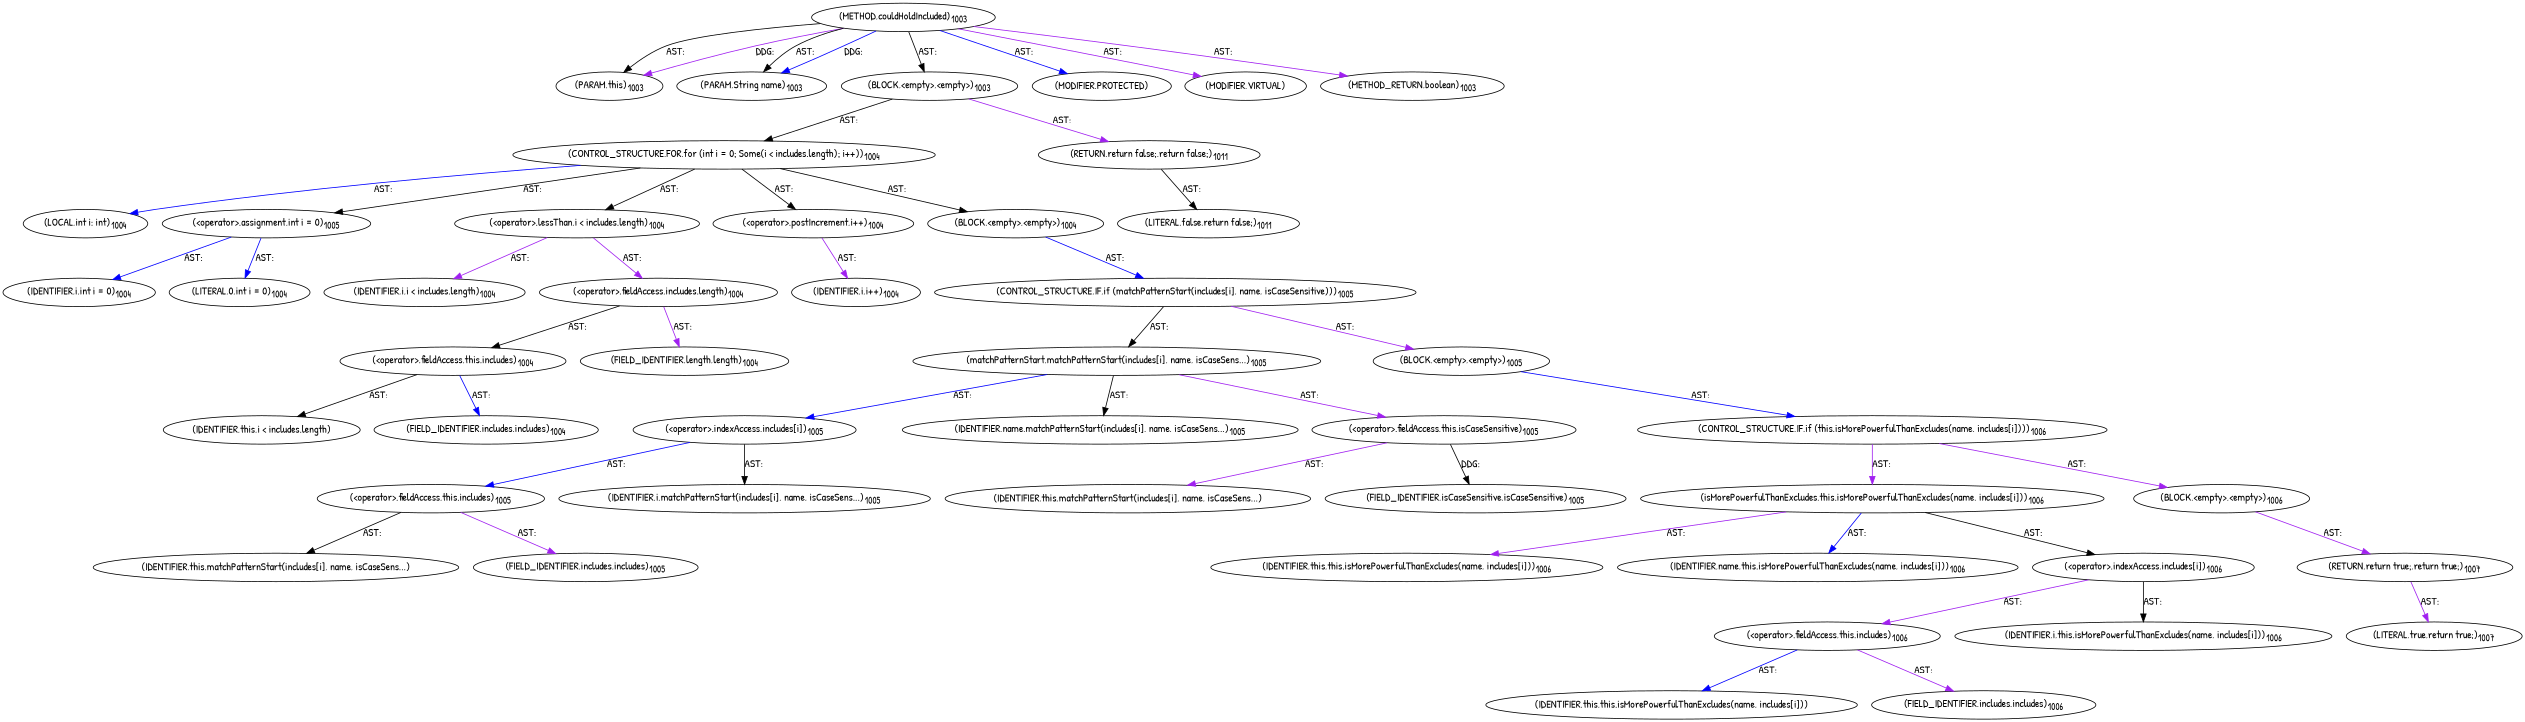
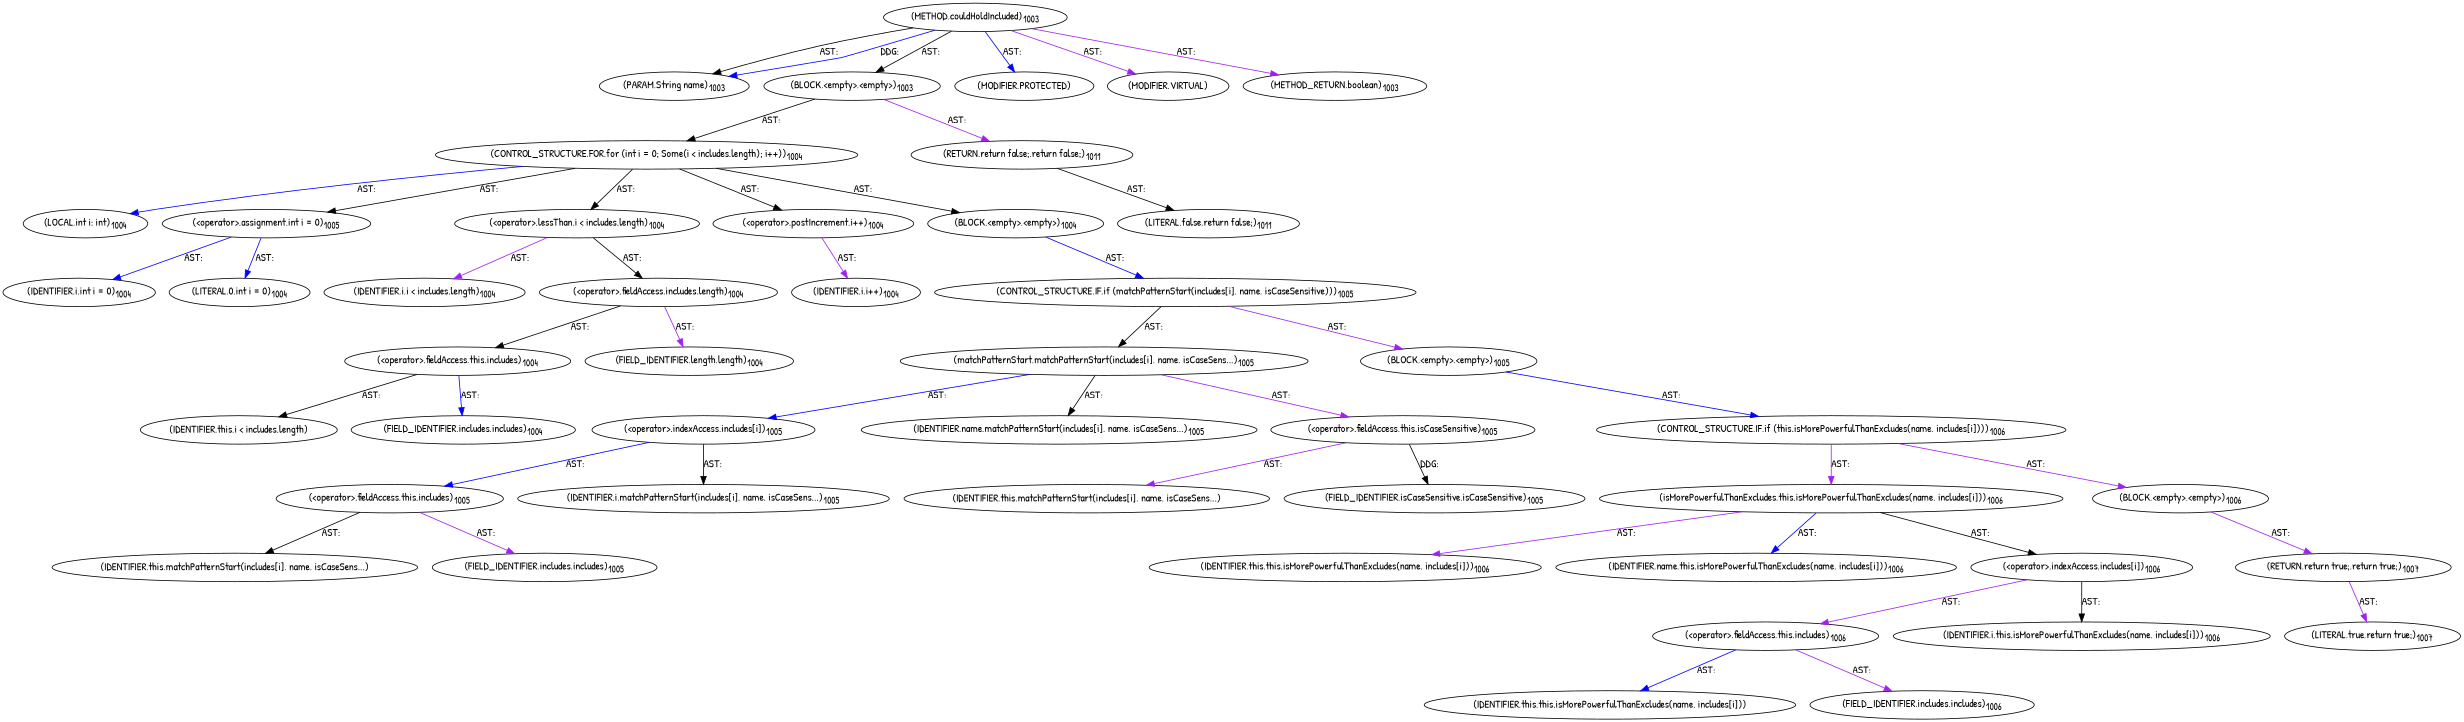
(609, 86) -> none
(615, 256) -> (615, 256)
